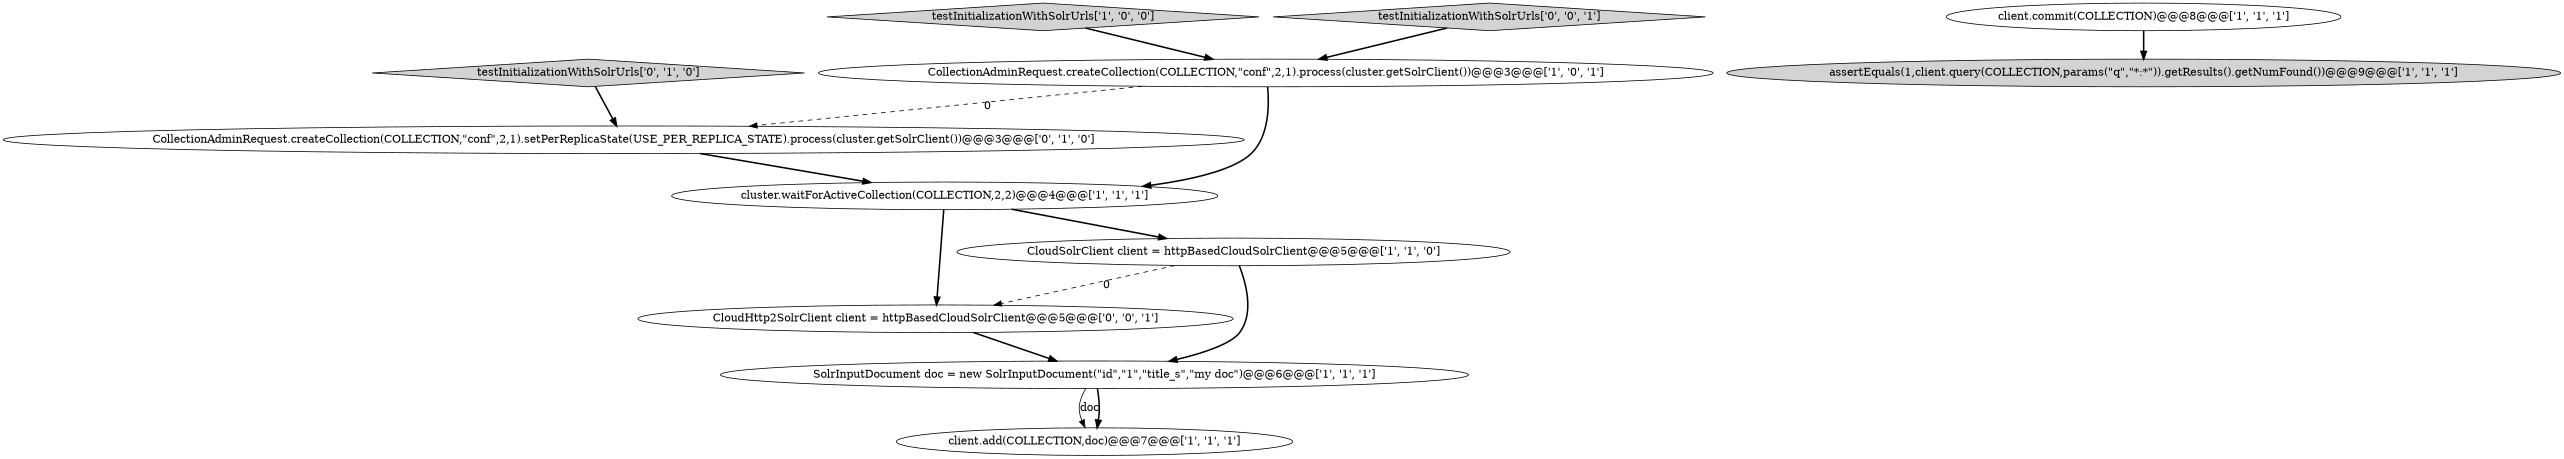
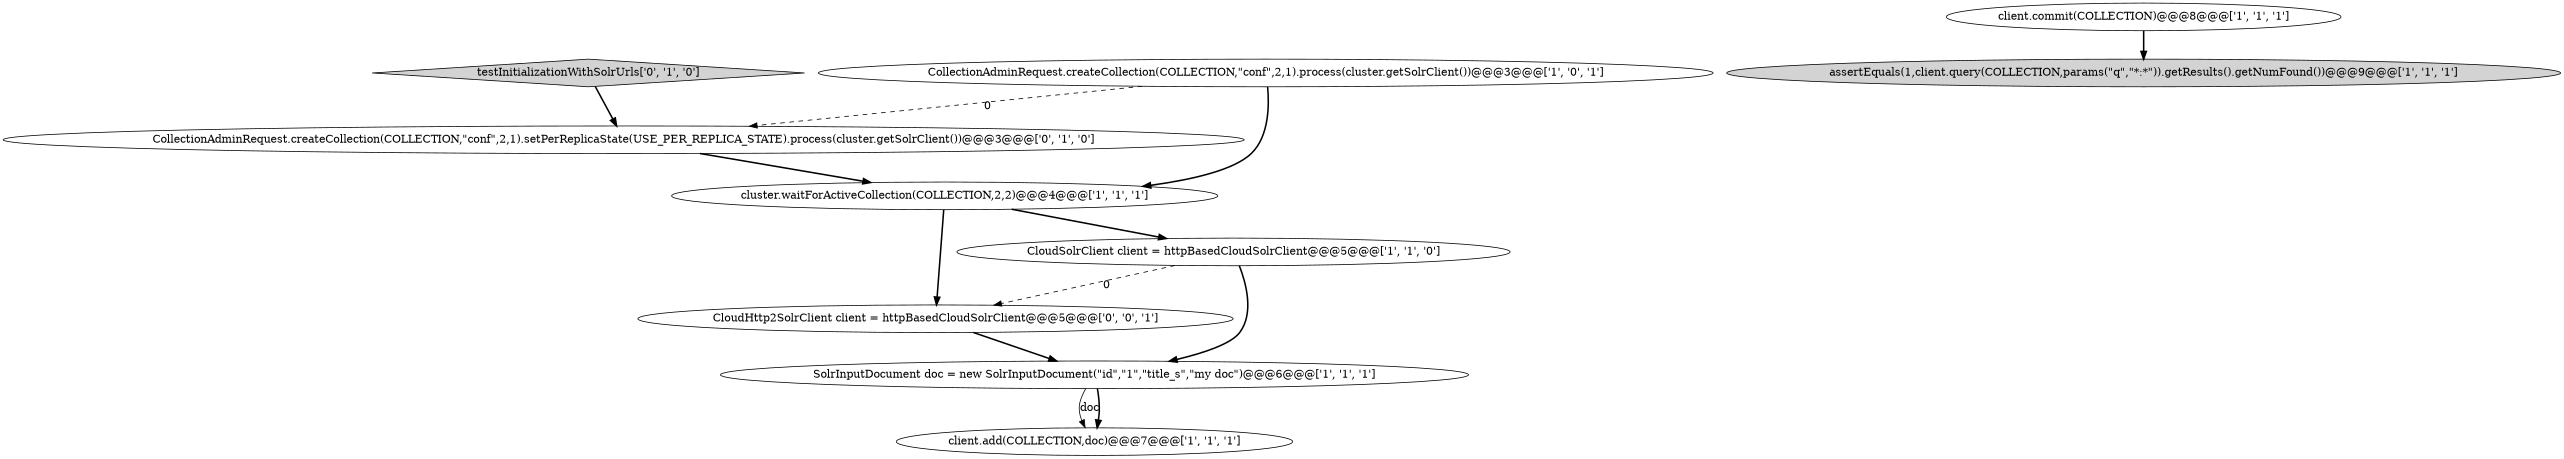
(1043, 17) -> none
(1489, 17) -> none
